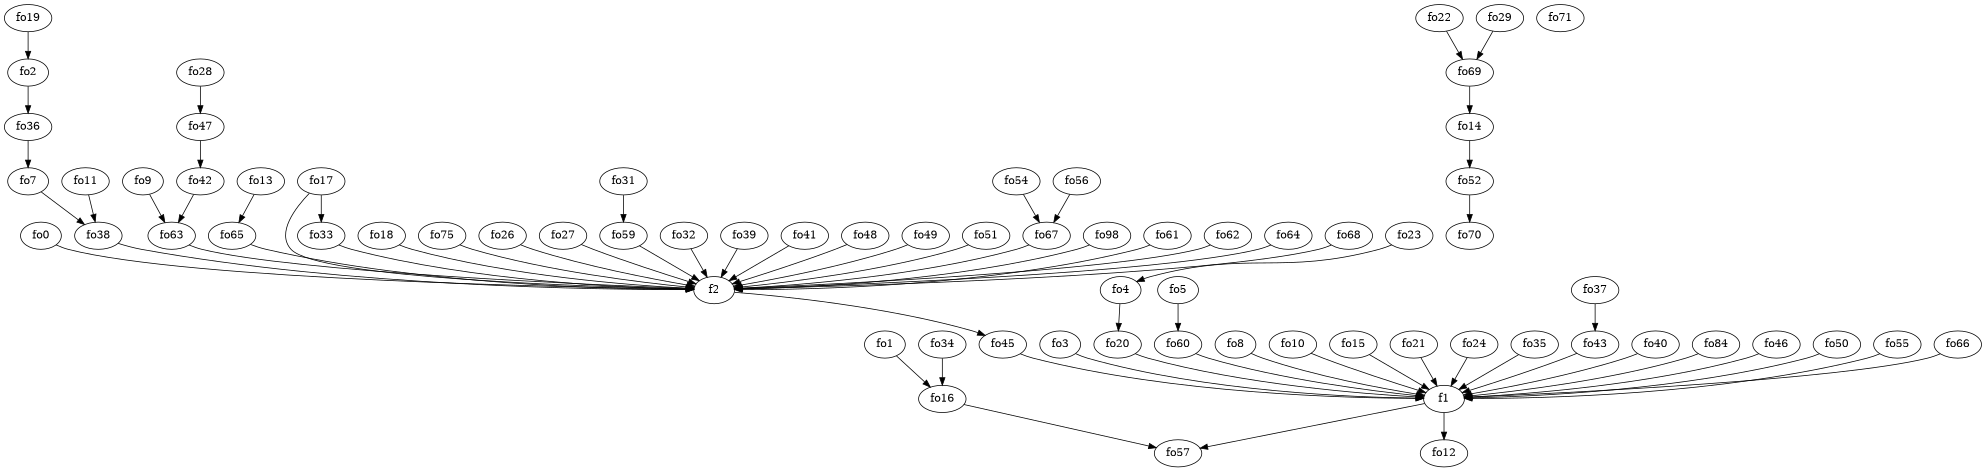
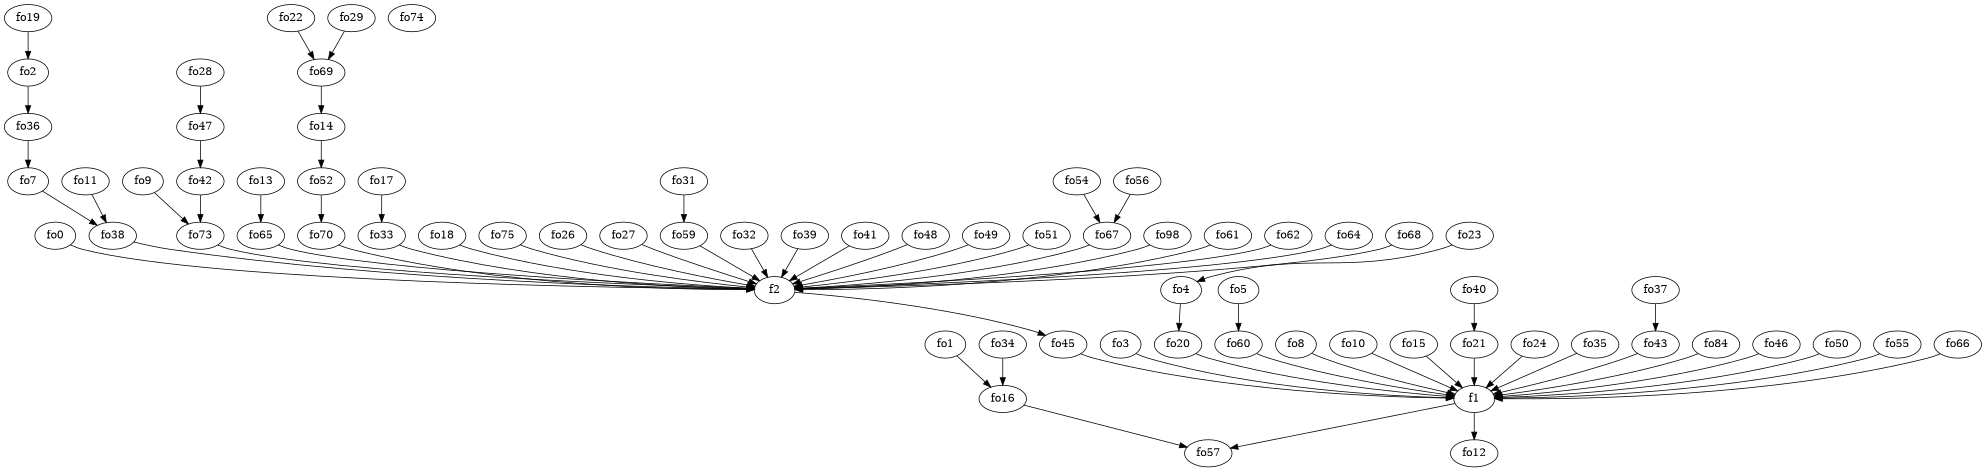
(1560, 18) -> (412, 18)
(172, 236) -> (200, 236)
(454, 278) -> (541, 280)
(1555, 377) -> (1474, 314)
